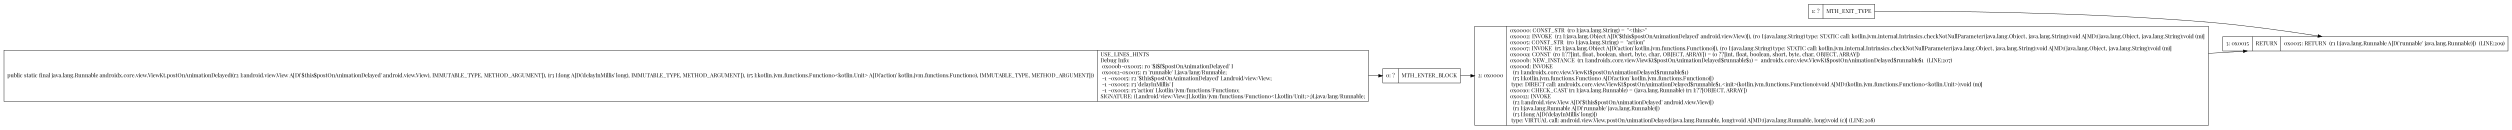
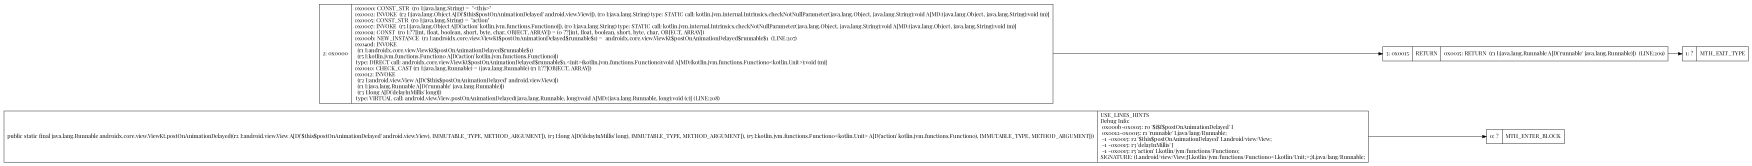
(2097, 15) -> (1673, 54)
(1533, 67) -> (377, 45)
(1466, 76) -> none
